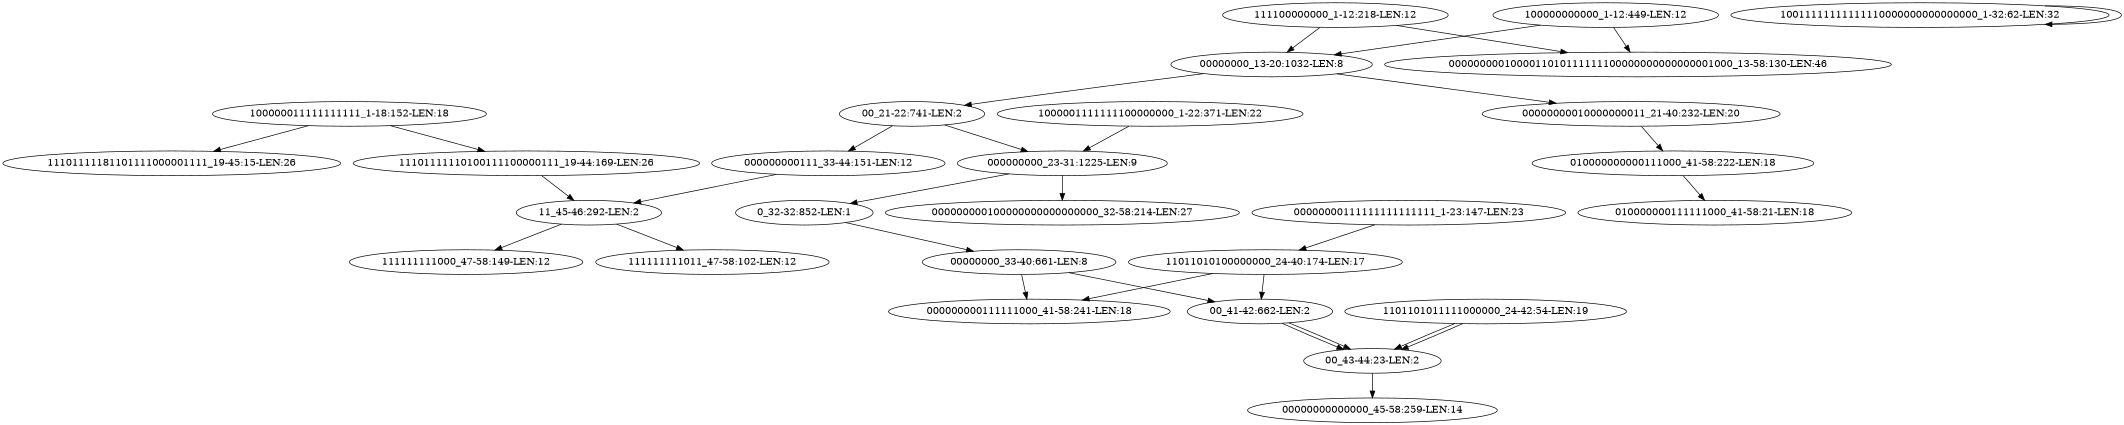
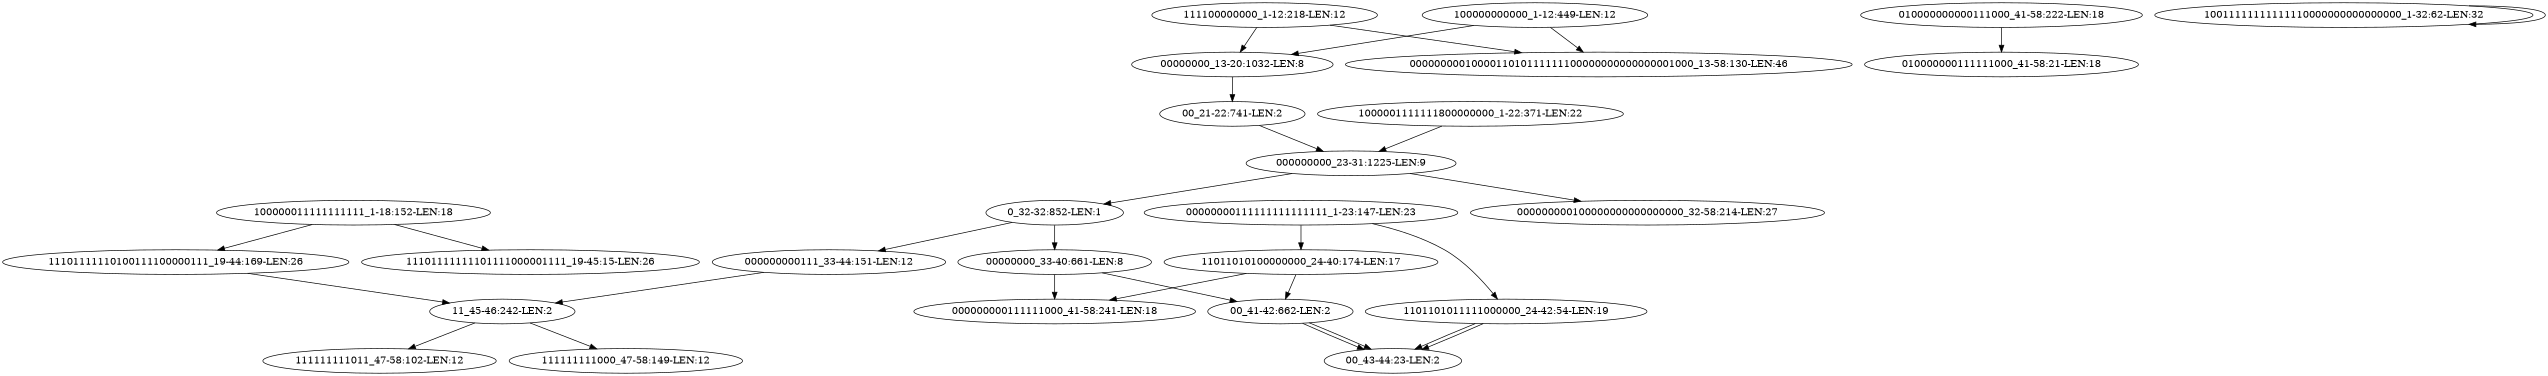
(1150, 114) -> (1470, 114)
(1631, 114) -> none
(874, 137) -> (949, 236)
(172, 163) -> (530, 262)
(589, 213) -> (502, 311)
none -> (1440, 247)
(1372, 410) -> none
